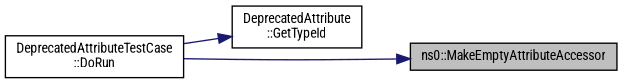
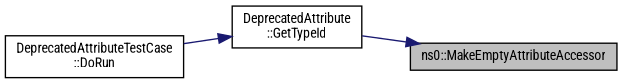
(290, 60) -> (384, 39)
